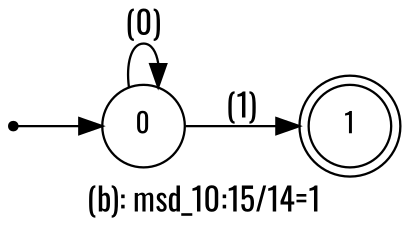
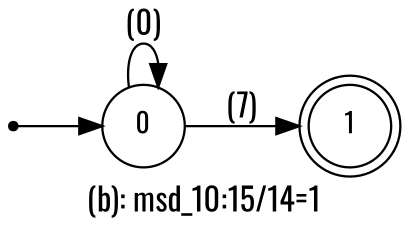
(242, 109) -> (242, 109)
